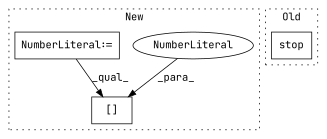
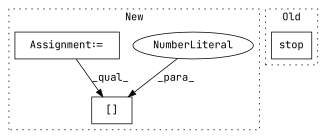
(67, 45) -> (67, 45)
